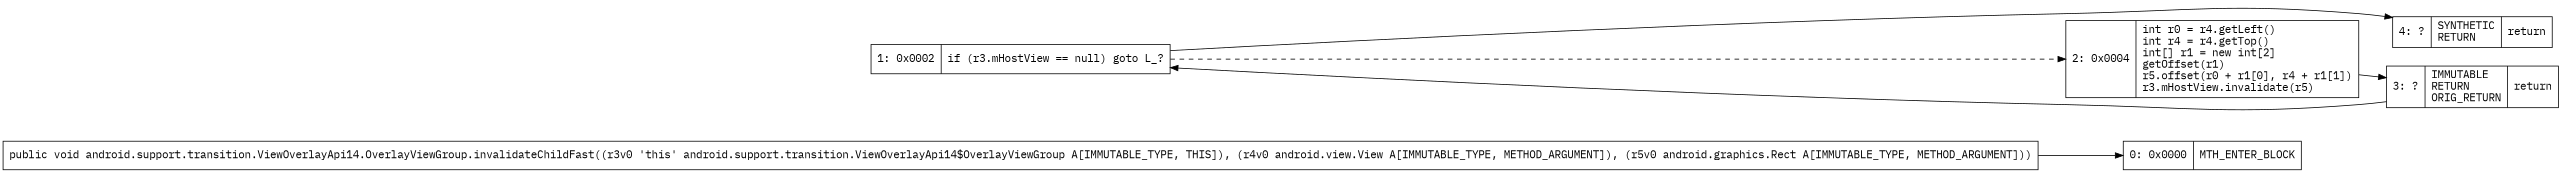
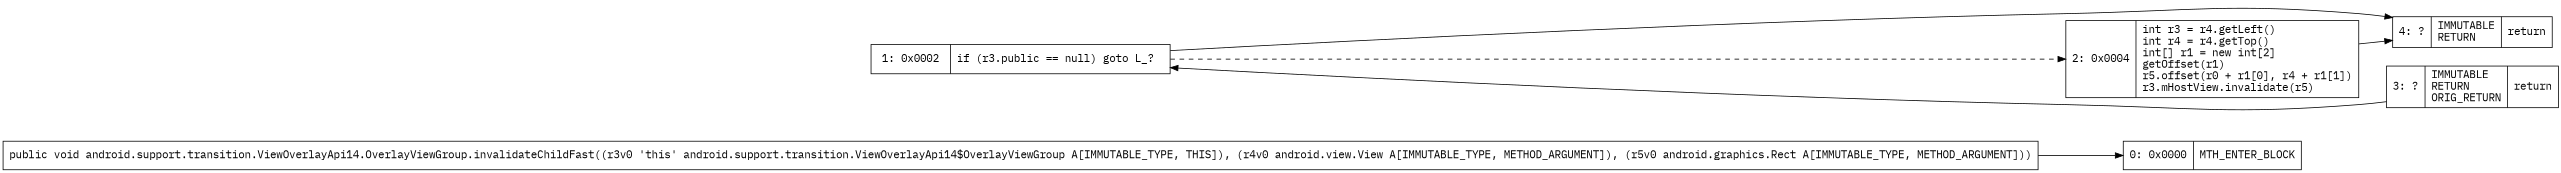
(2466, 26) -> (2466, 26)
(2209, 30) -> (2209, 30)
(1056, 59) -> (1055, 59)
(2369, 76) -> (2372, 43)
